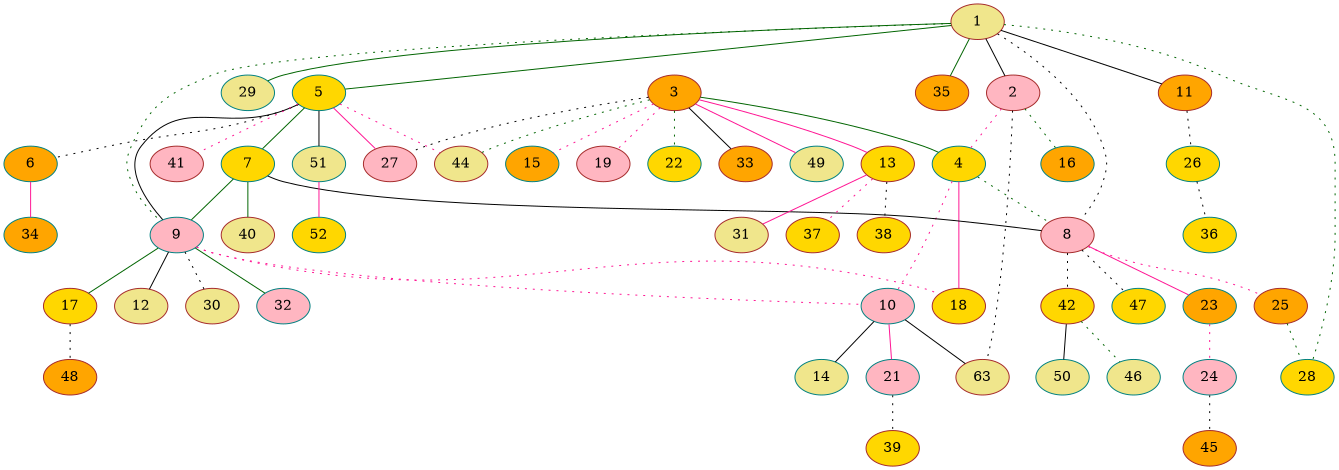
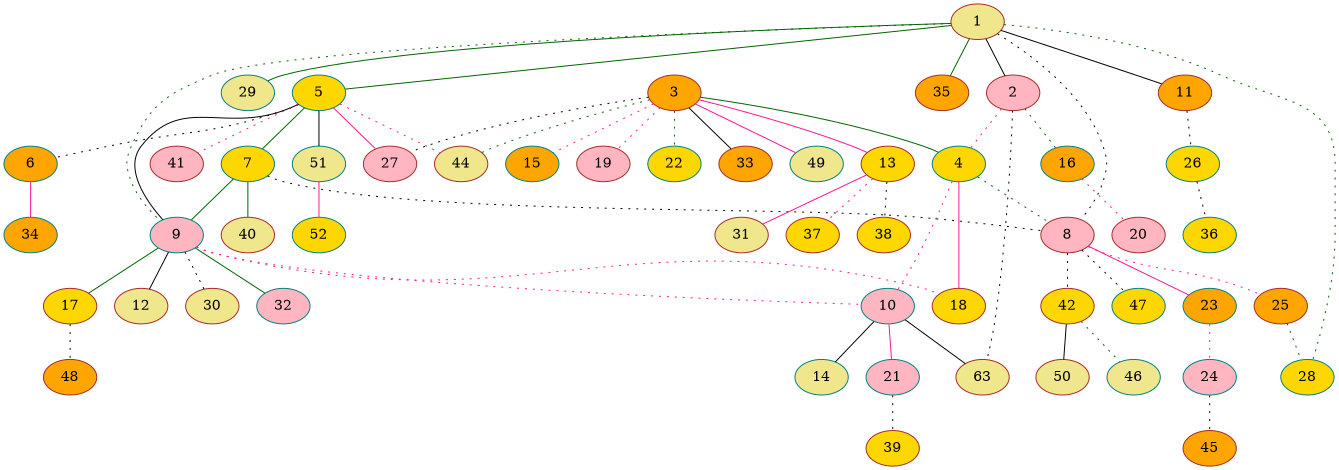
(654, 209) -> (654, 209)
none -> (1139, 235)
(1063, 377) -> (1063, 377)
